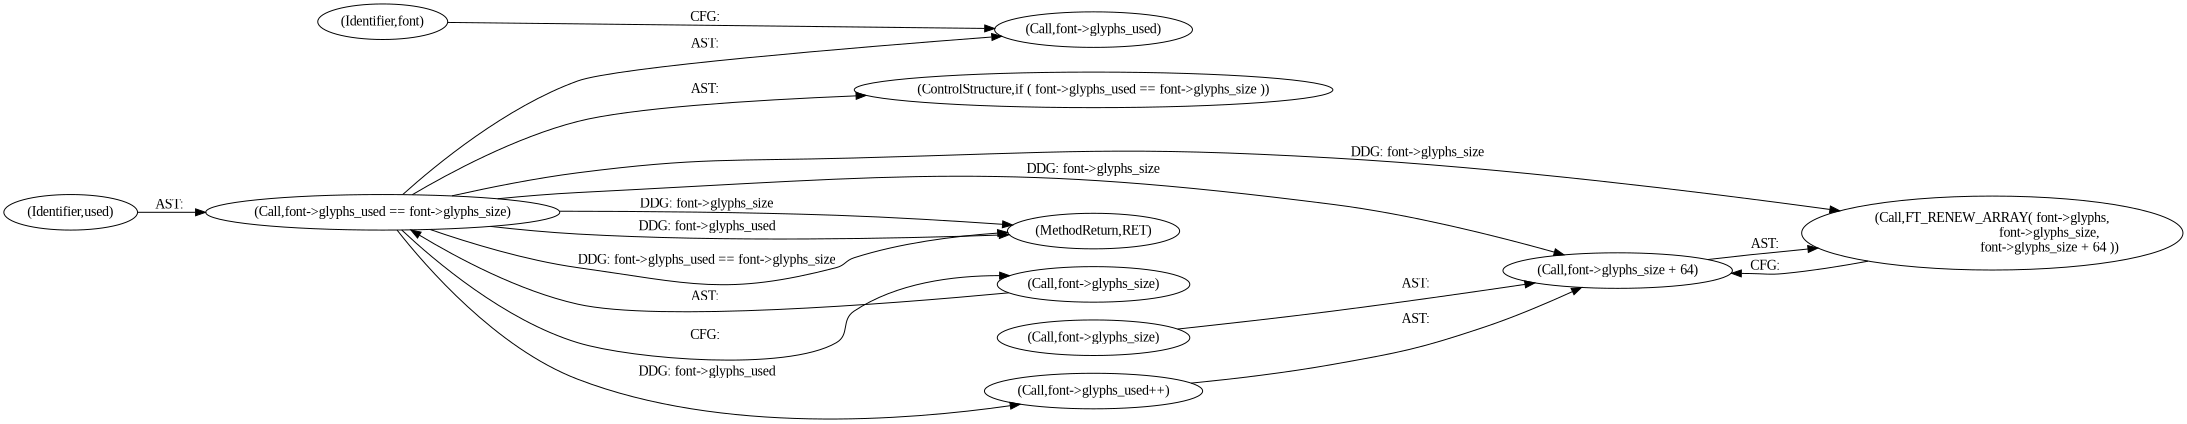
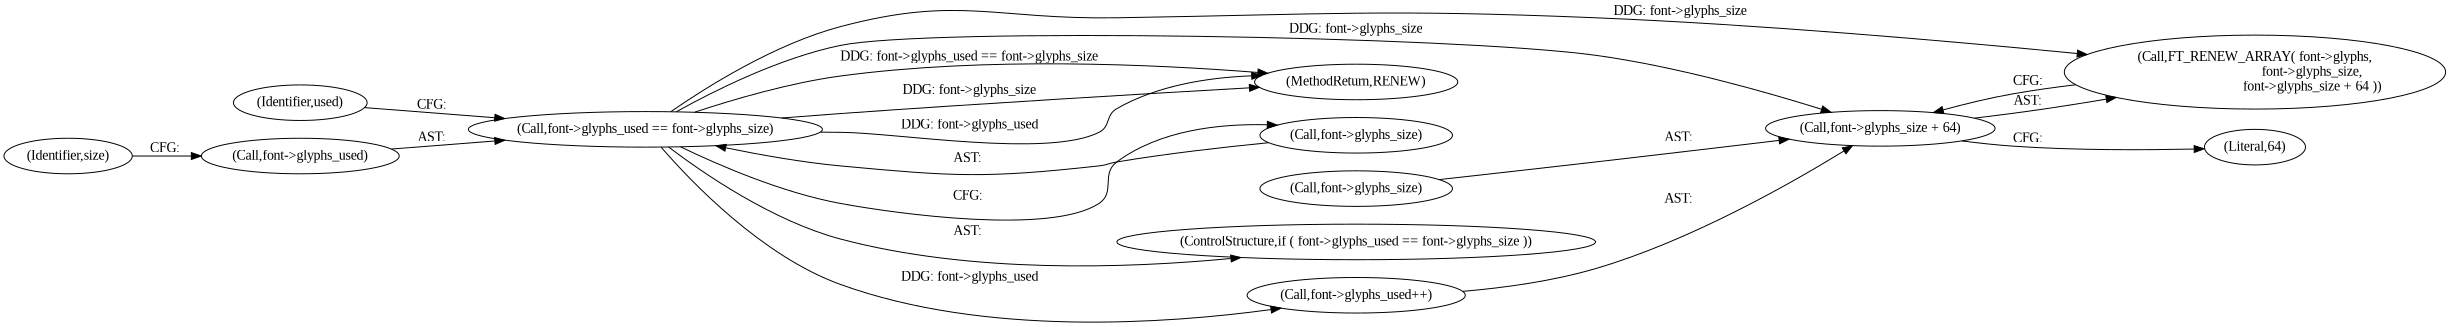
(383, 22) -> (68, 156)
(680, 65) -> (443, 145)
none -> (2255, 147)
(172, 205) -> (434, 105)
(1094, 231) -> (1356, 82)
